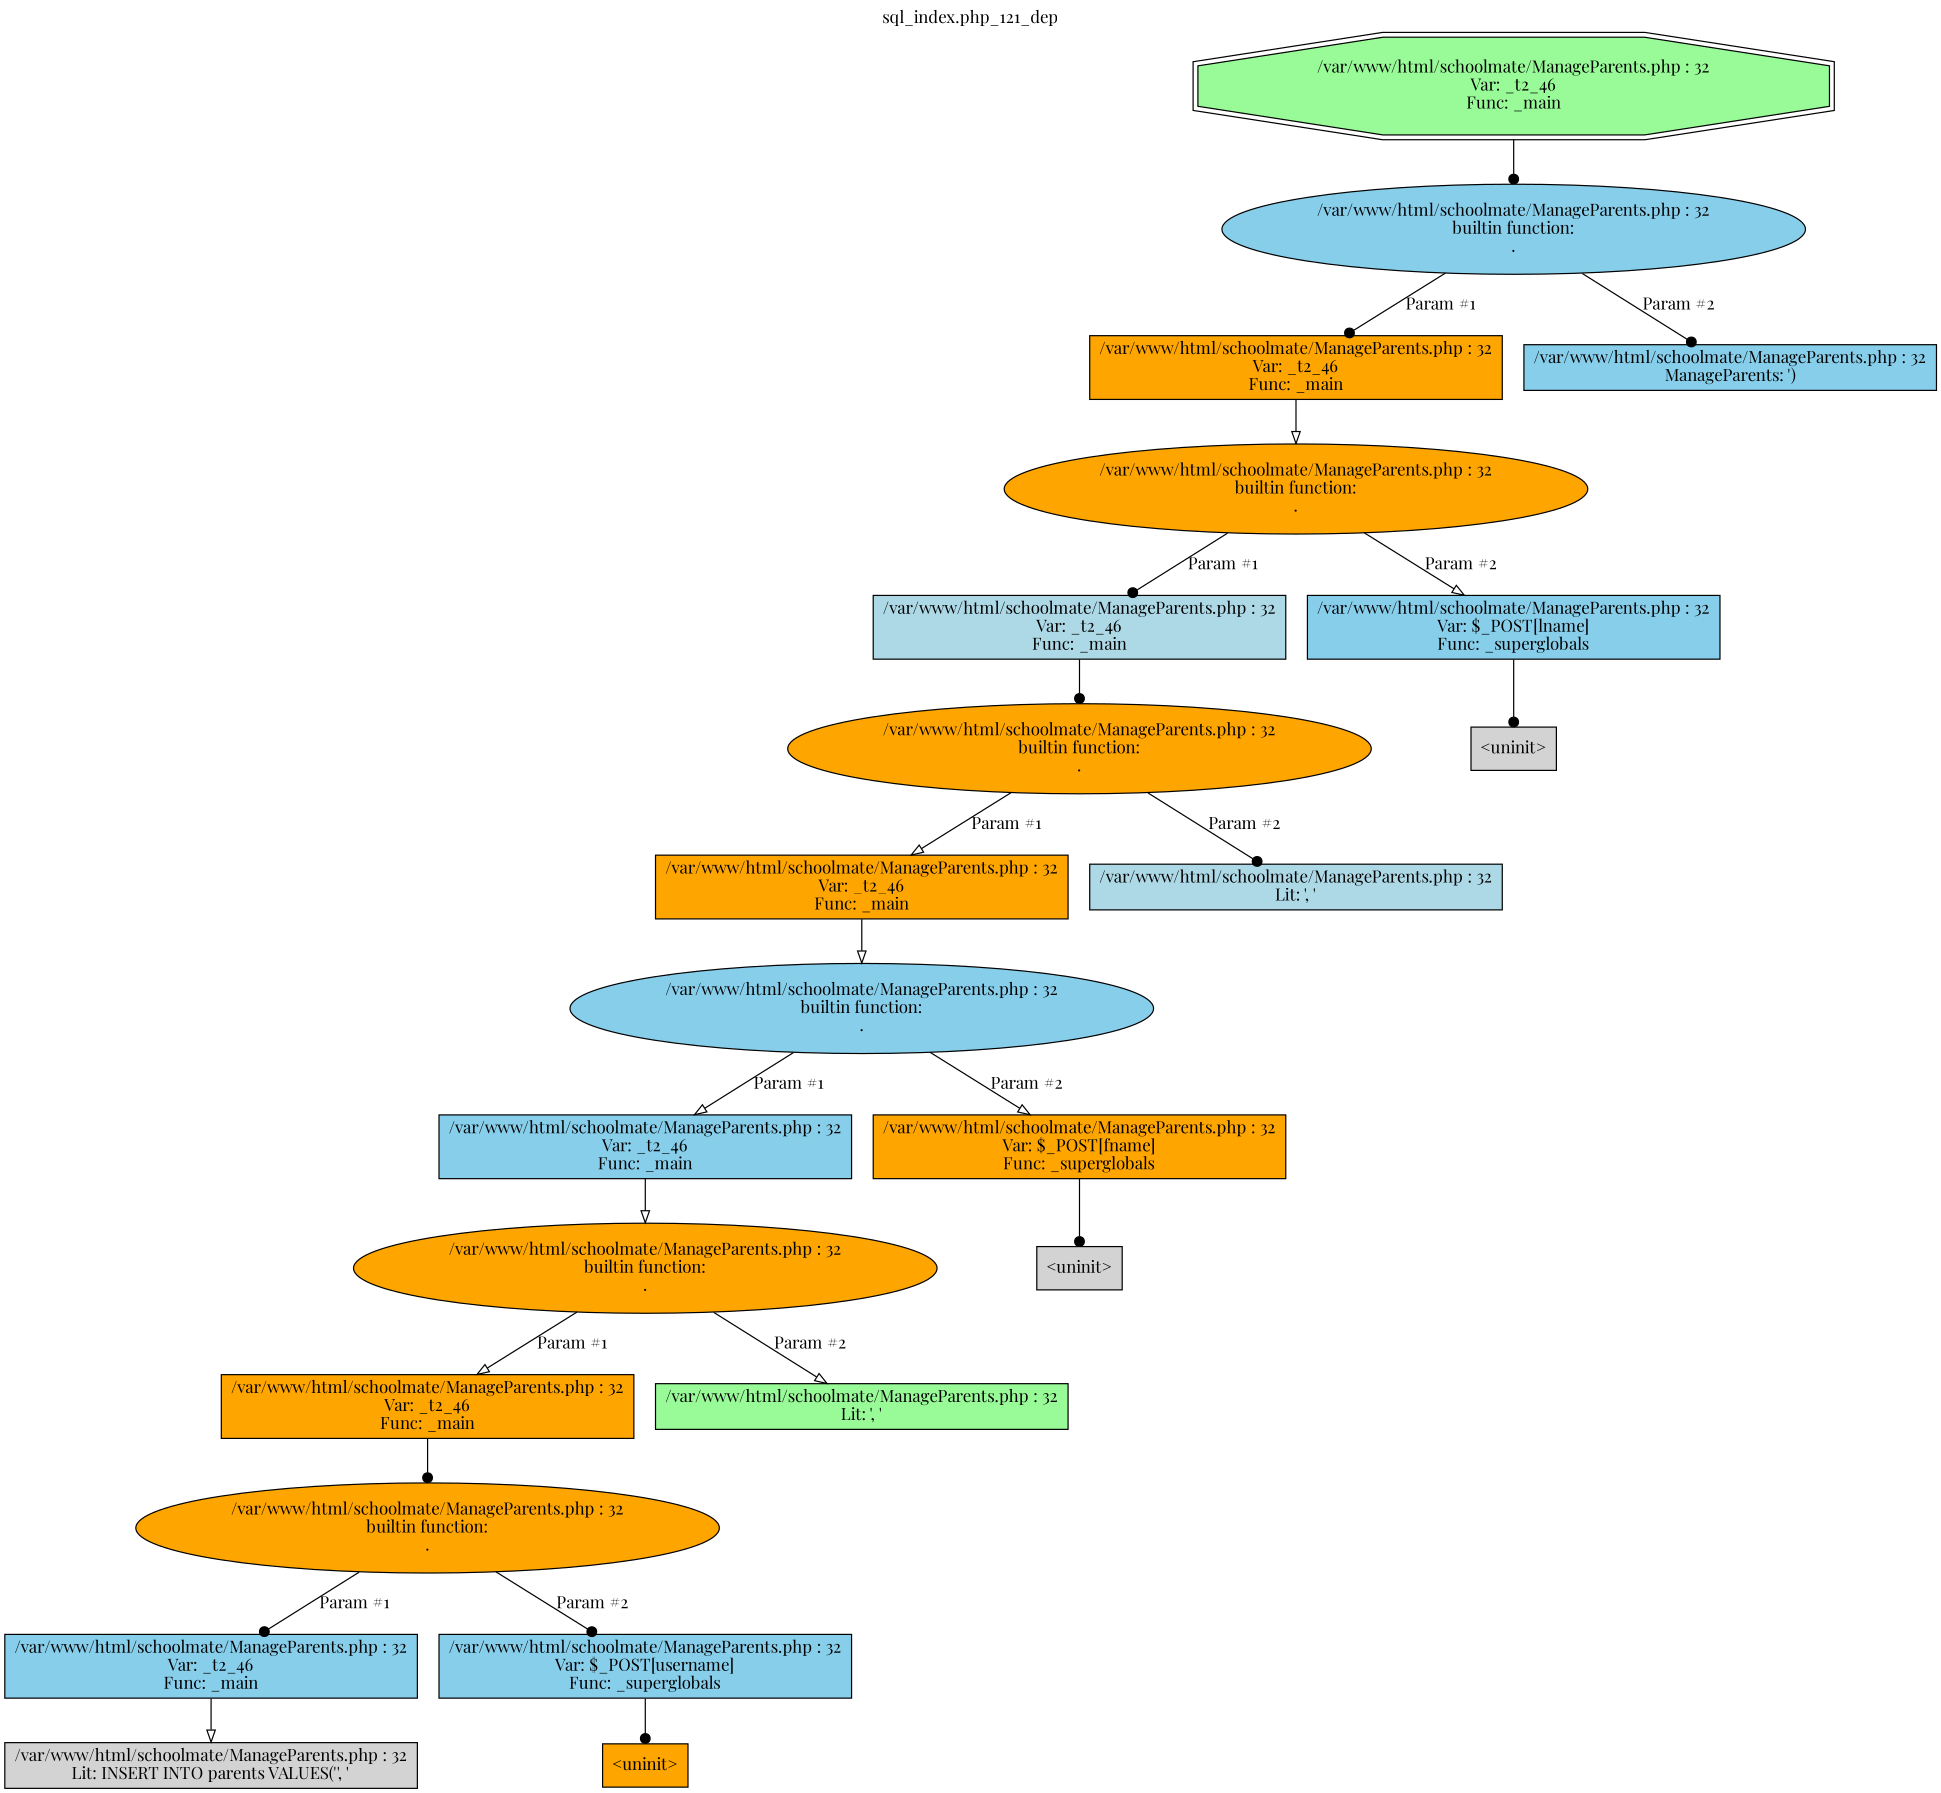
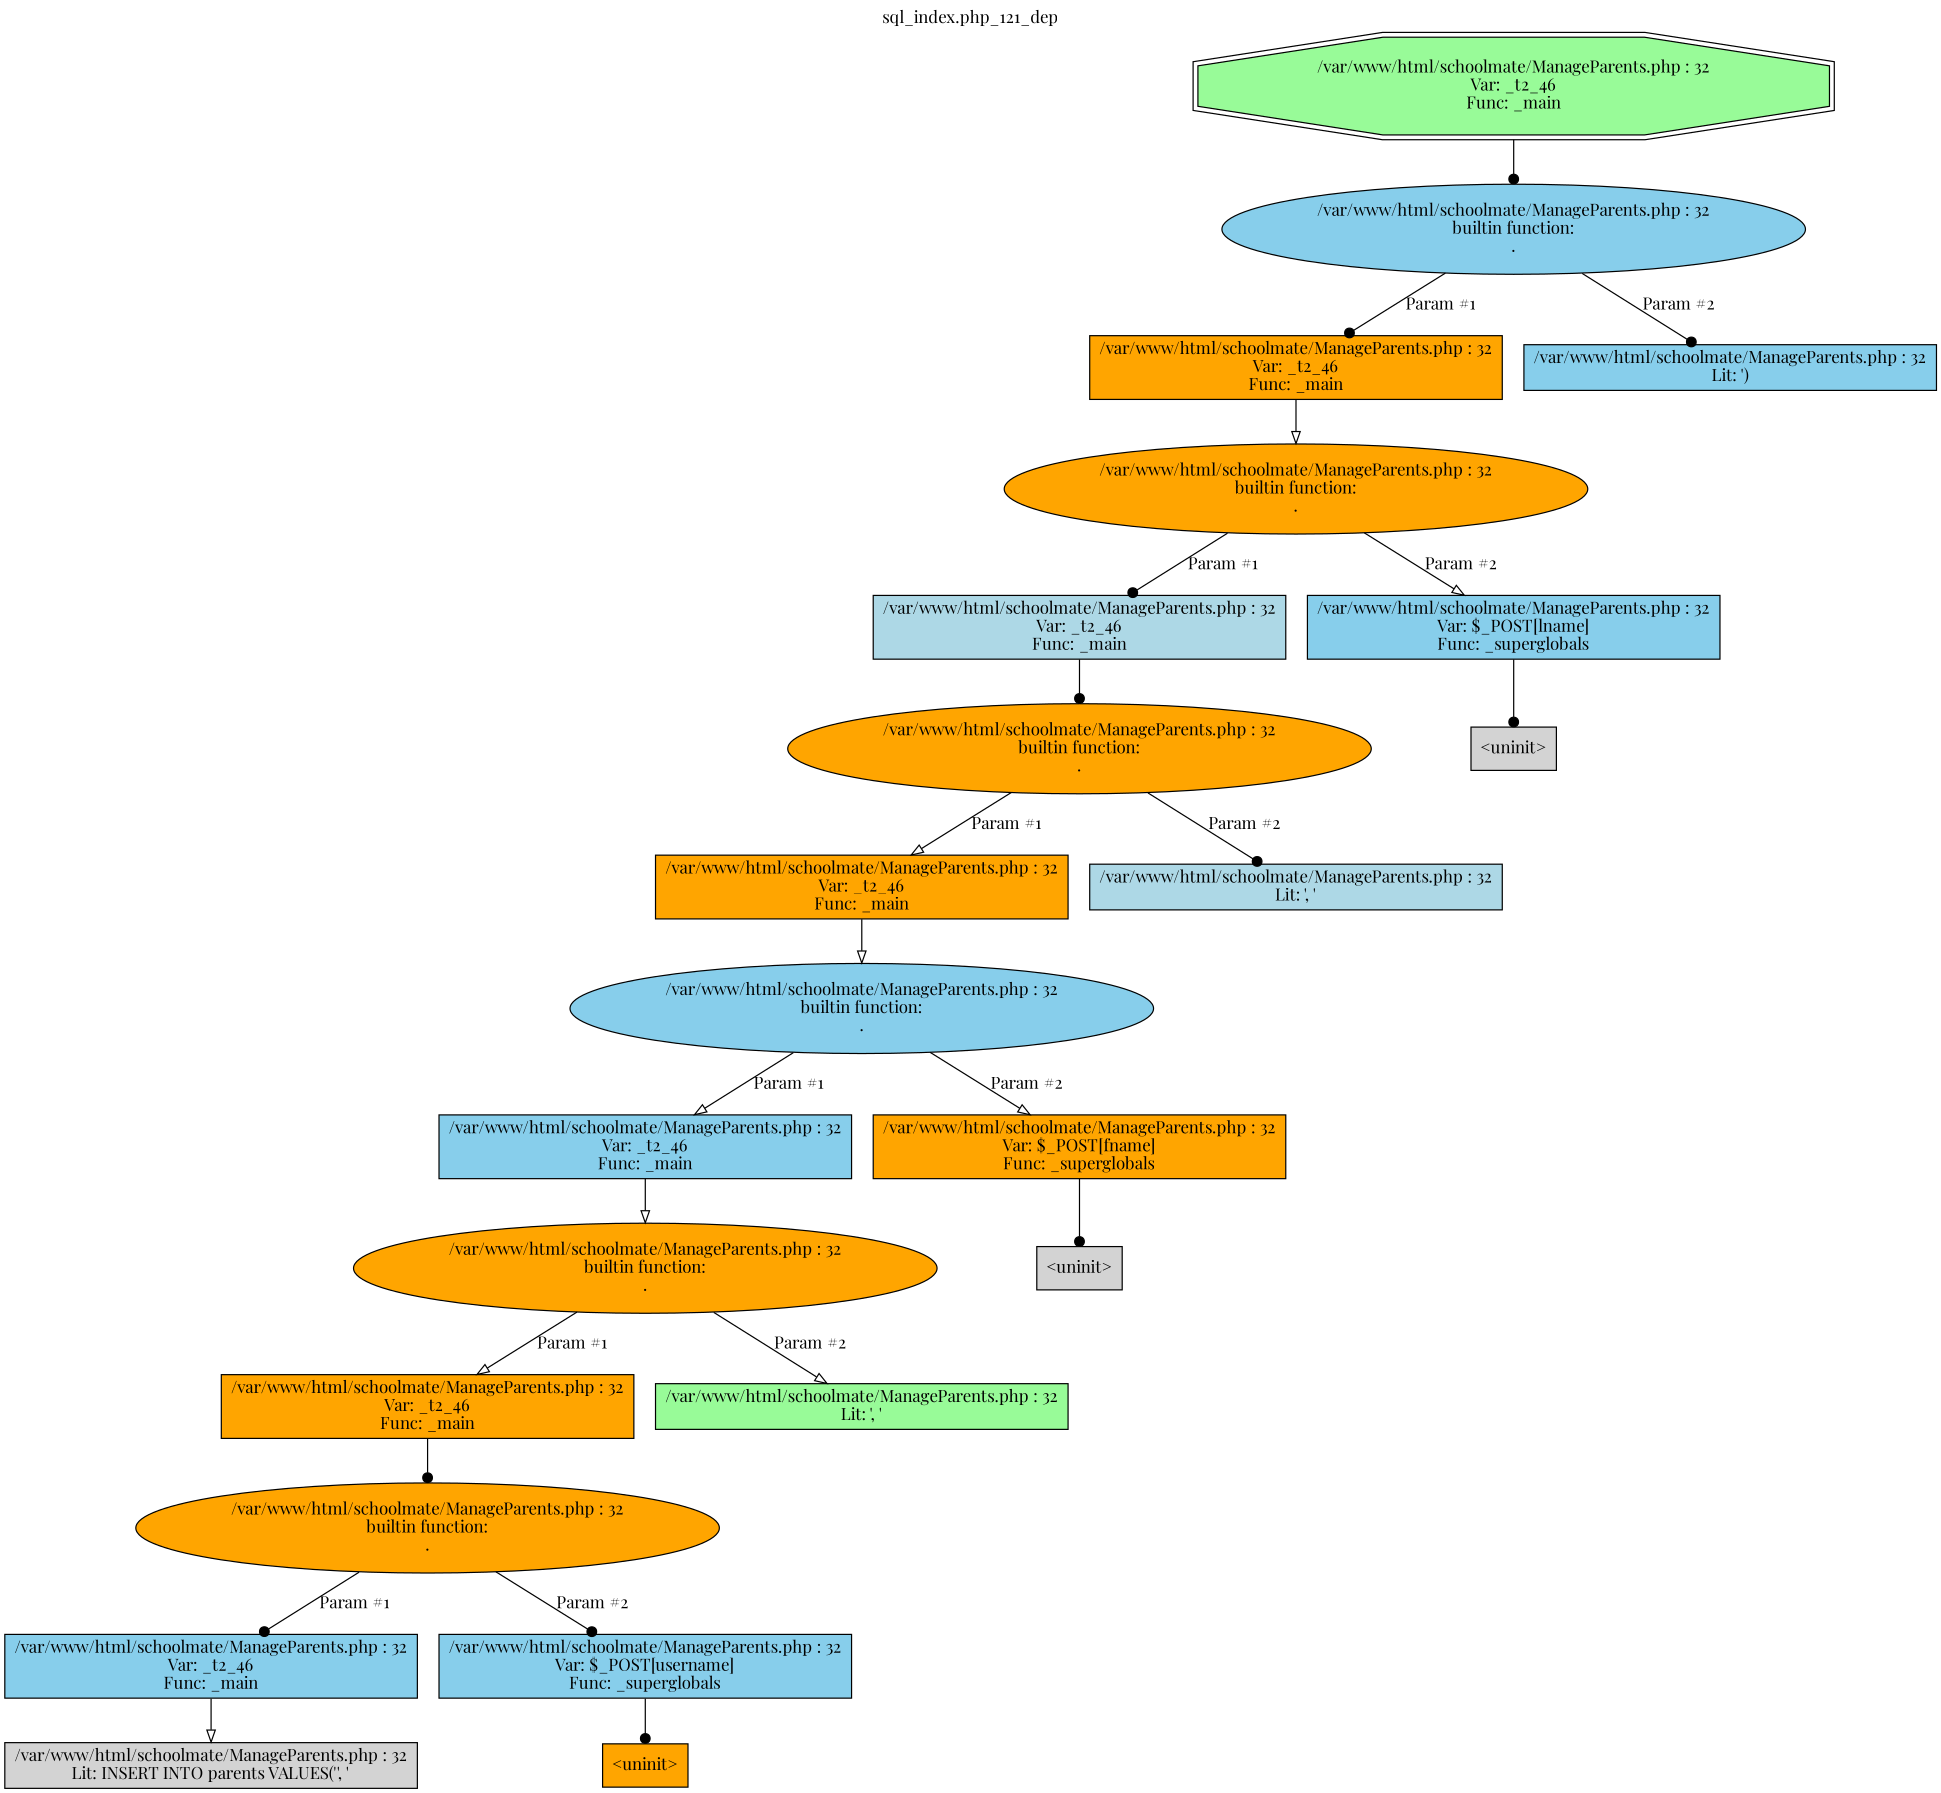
(1730, 367) -> (1730, 367)
